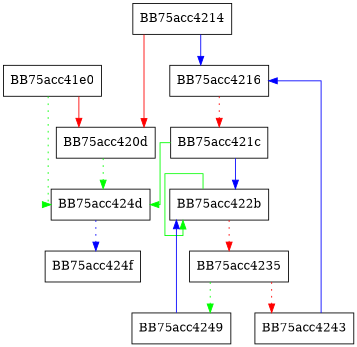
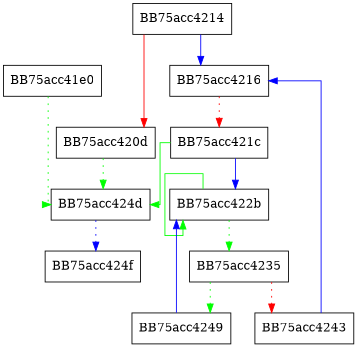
(79, 107) -> none
(229, 231) -> (229, 231)
